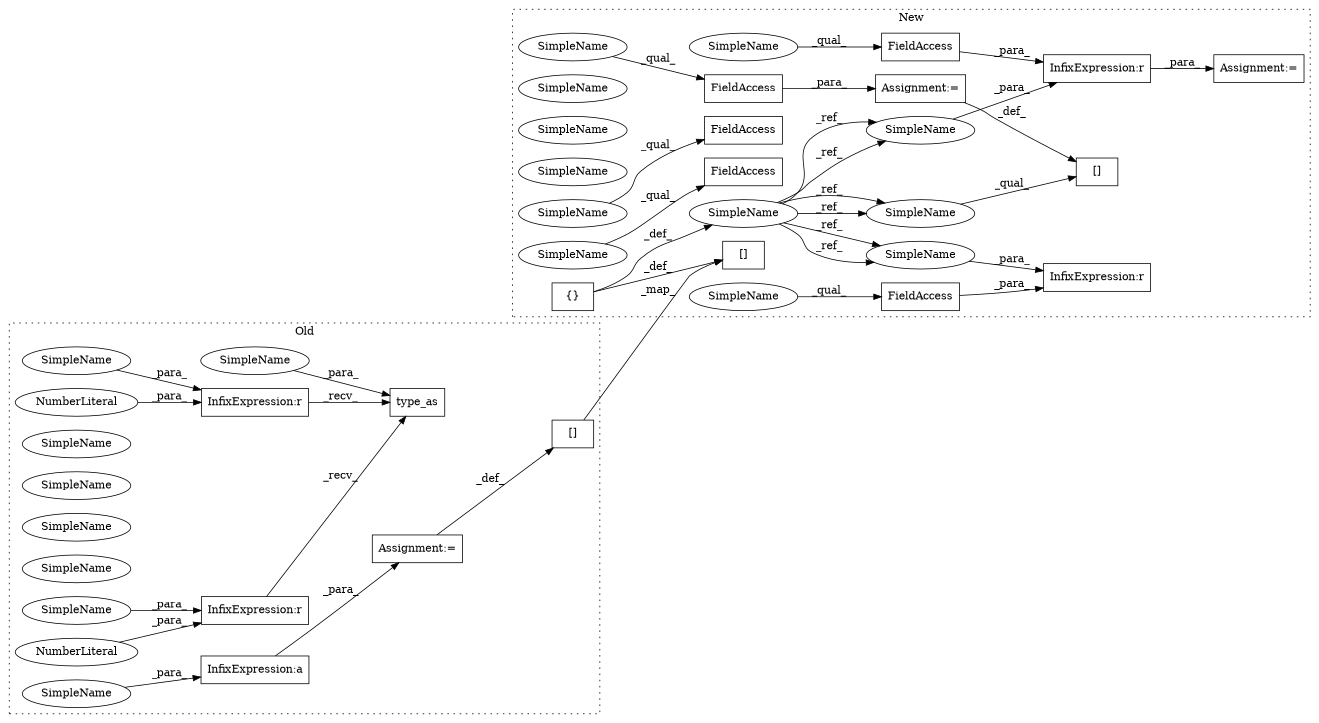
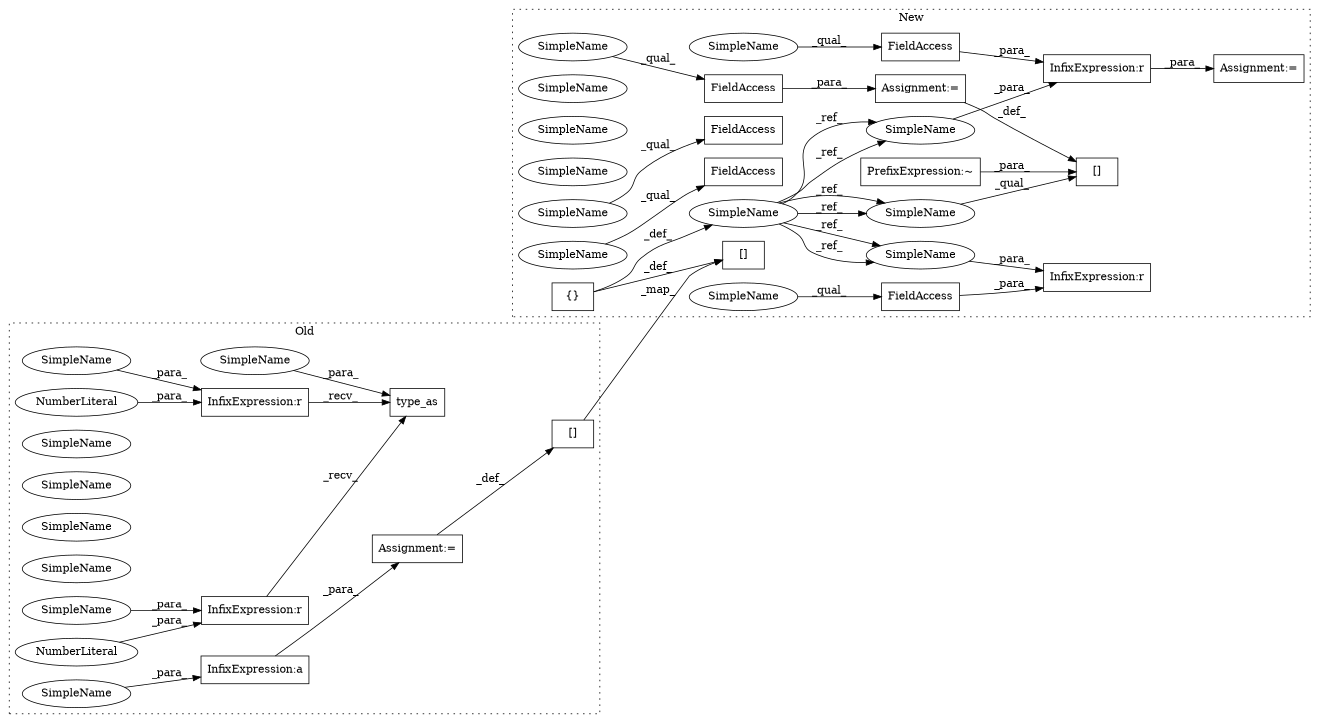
none -> (921, 172)
